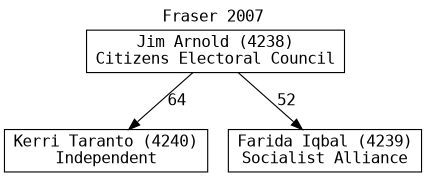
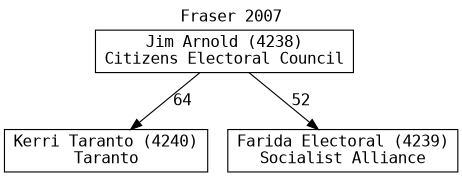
(106, 151) -> (106, 151)
(325, 151) -> (343, 151)
